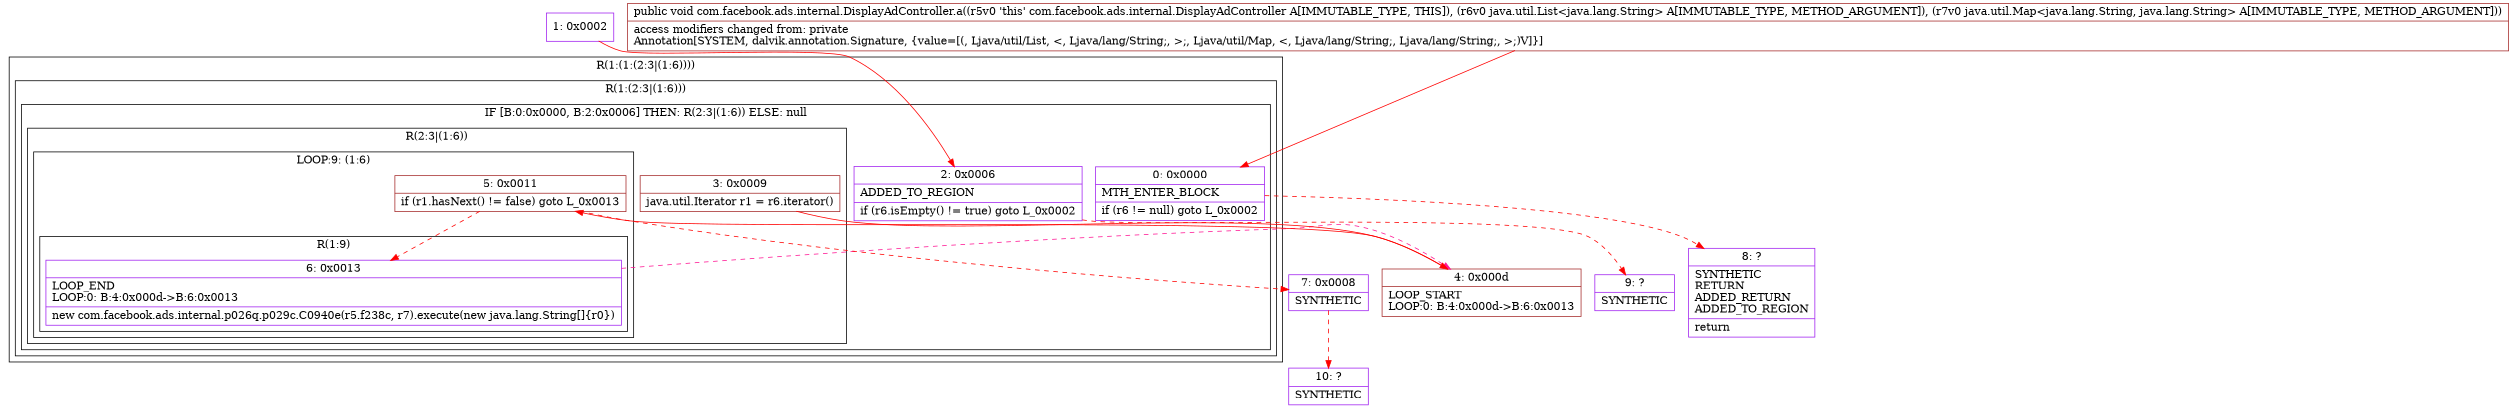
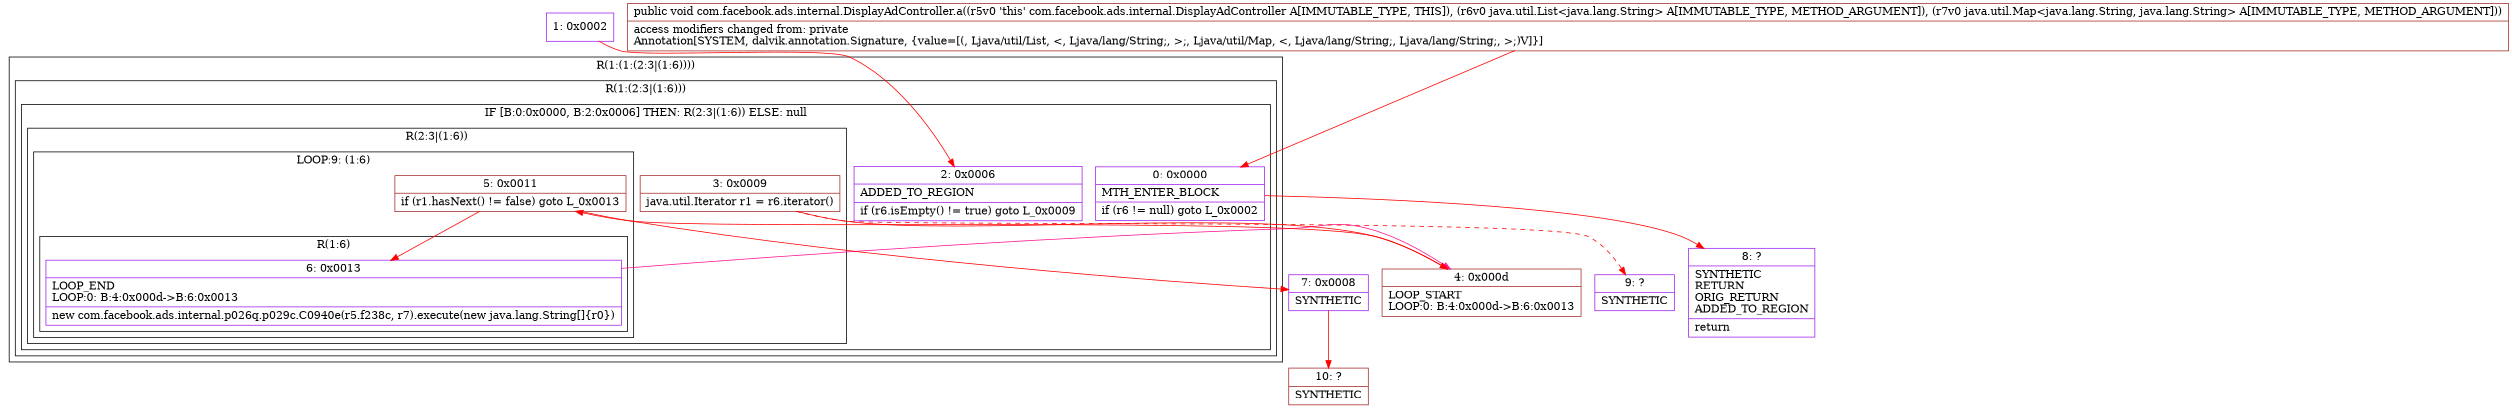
(1483, 206) -> (1483, 206)
(968, 211) -> (968, 211)
(1373, 222) -> (1383, 226)
(443, 232) -> (443, 232)
(1037, 240) -> (1037, 240)
(334, 245) -> (334, 245)
(929, 259) -> (929, 259)
(1743, 298) -> (1737, 298)
(1329, 335) -> (1329, 335)
(1329, 386) -> (1329, 386)
